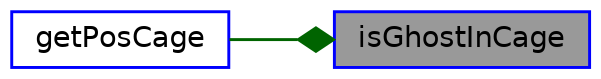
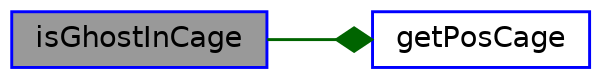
(264, 40) -> (302, 40)
